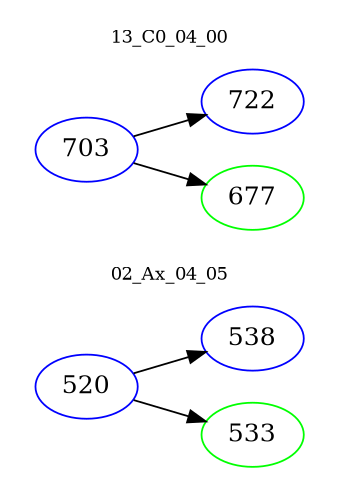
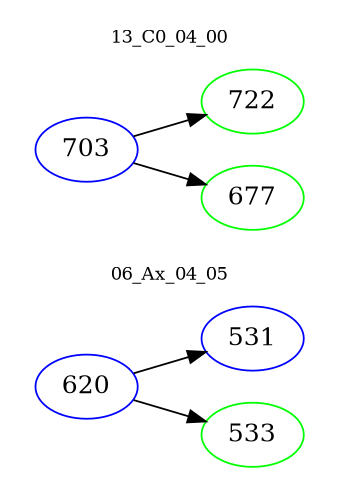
(253, 102) -> (253, 102)
(170, 275) -> (170, 275)
(253, 339) -> (253, 339)
(87, 387) -> (87, 387)
